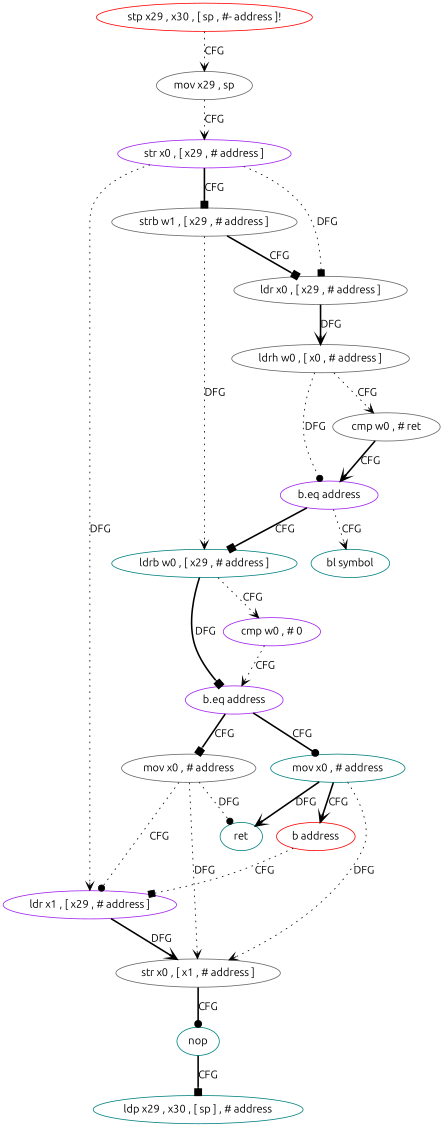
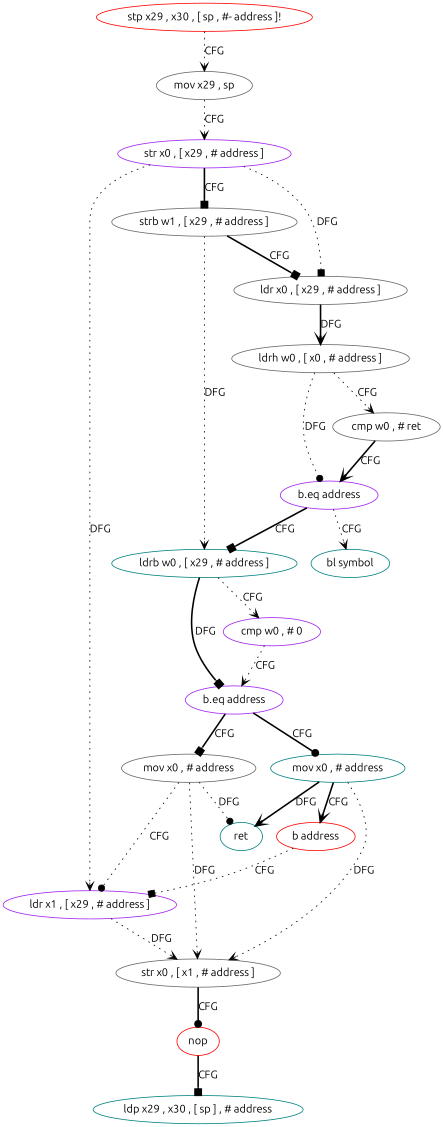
(141, 937) -> (141, 937)
(198, 1041) -> (198, 1041)
